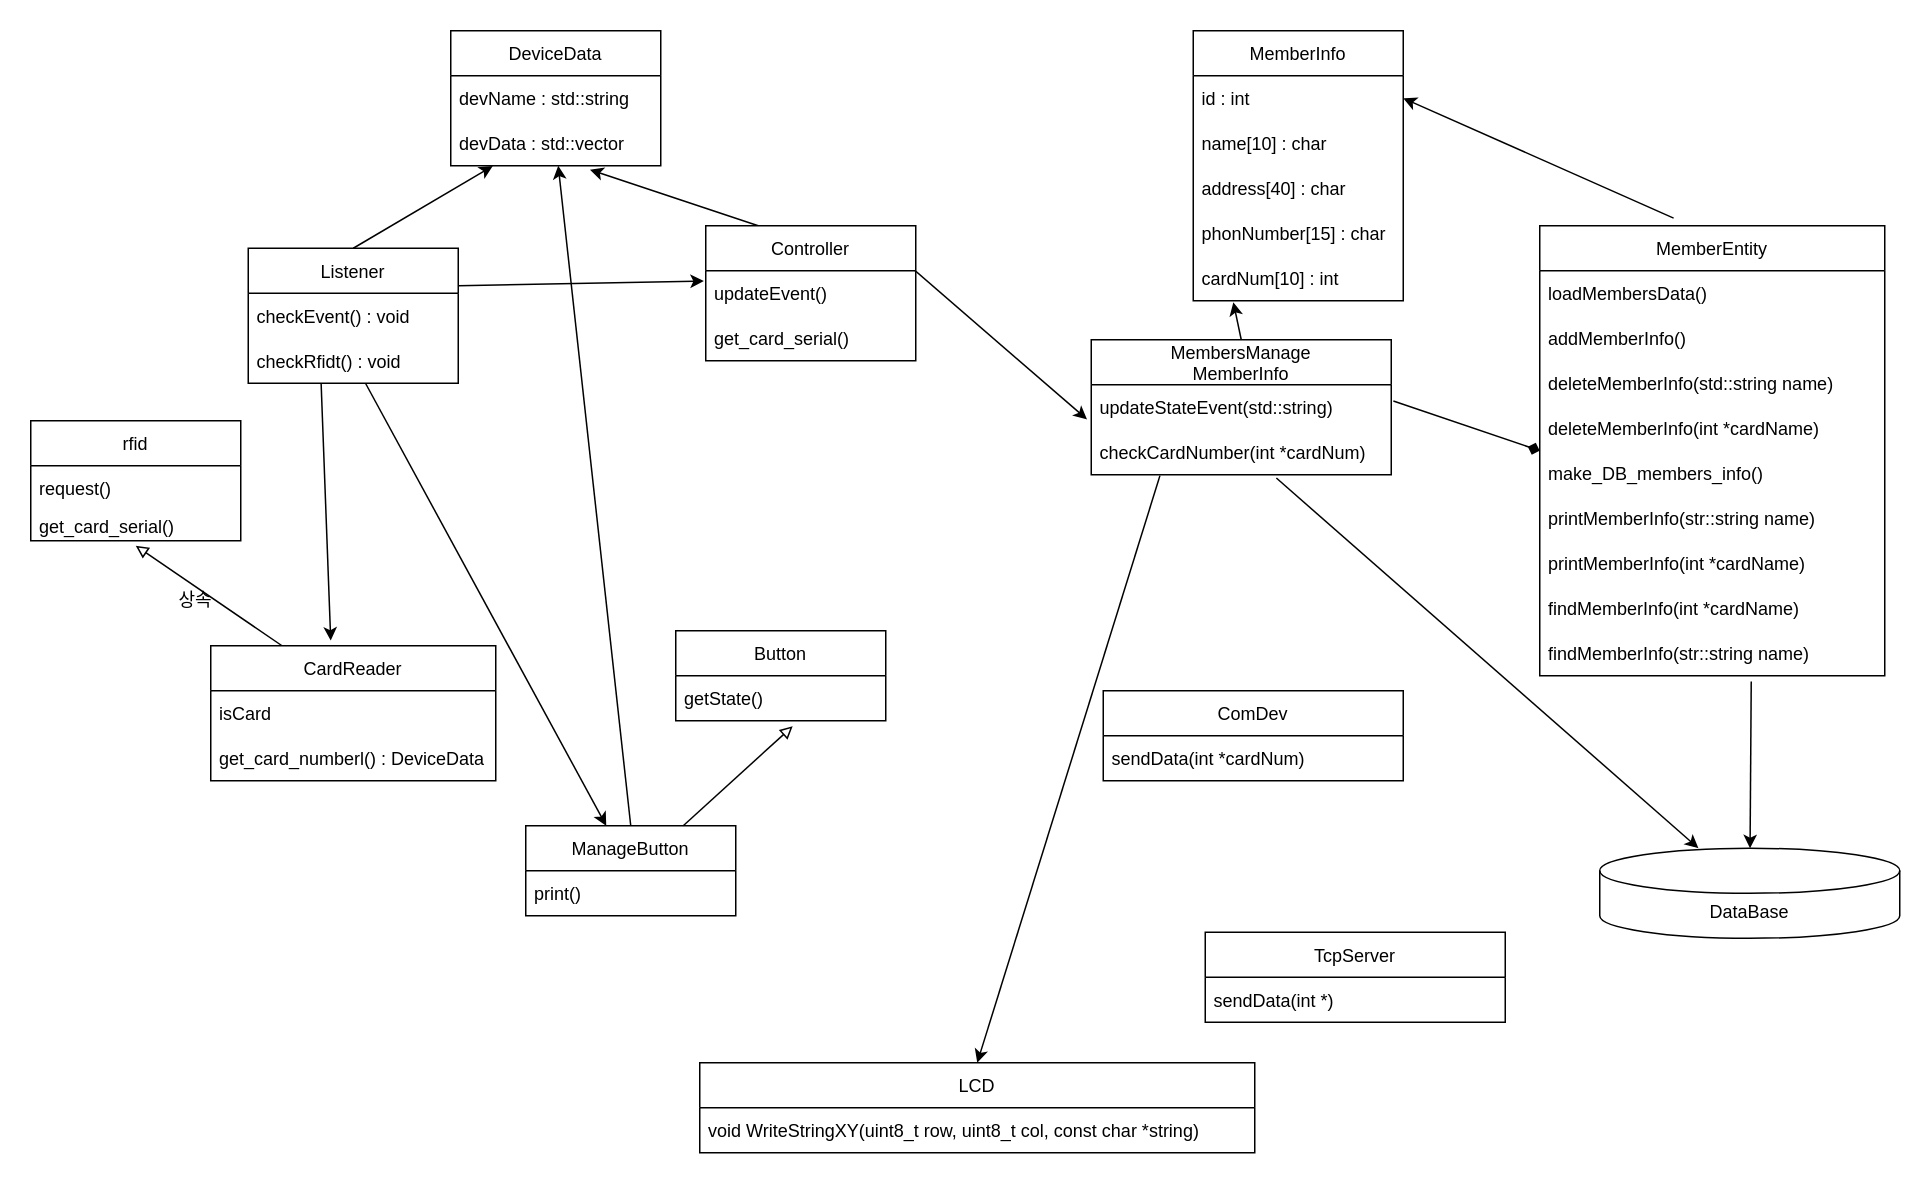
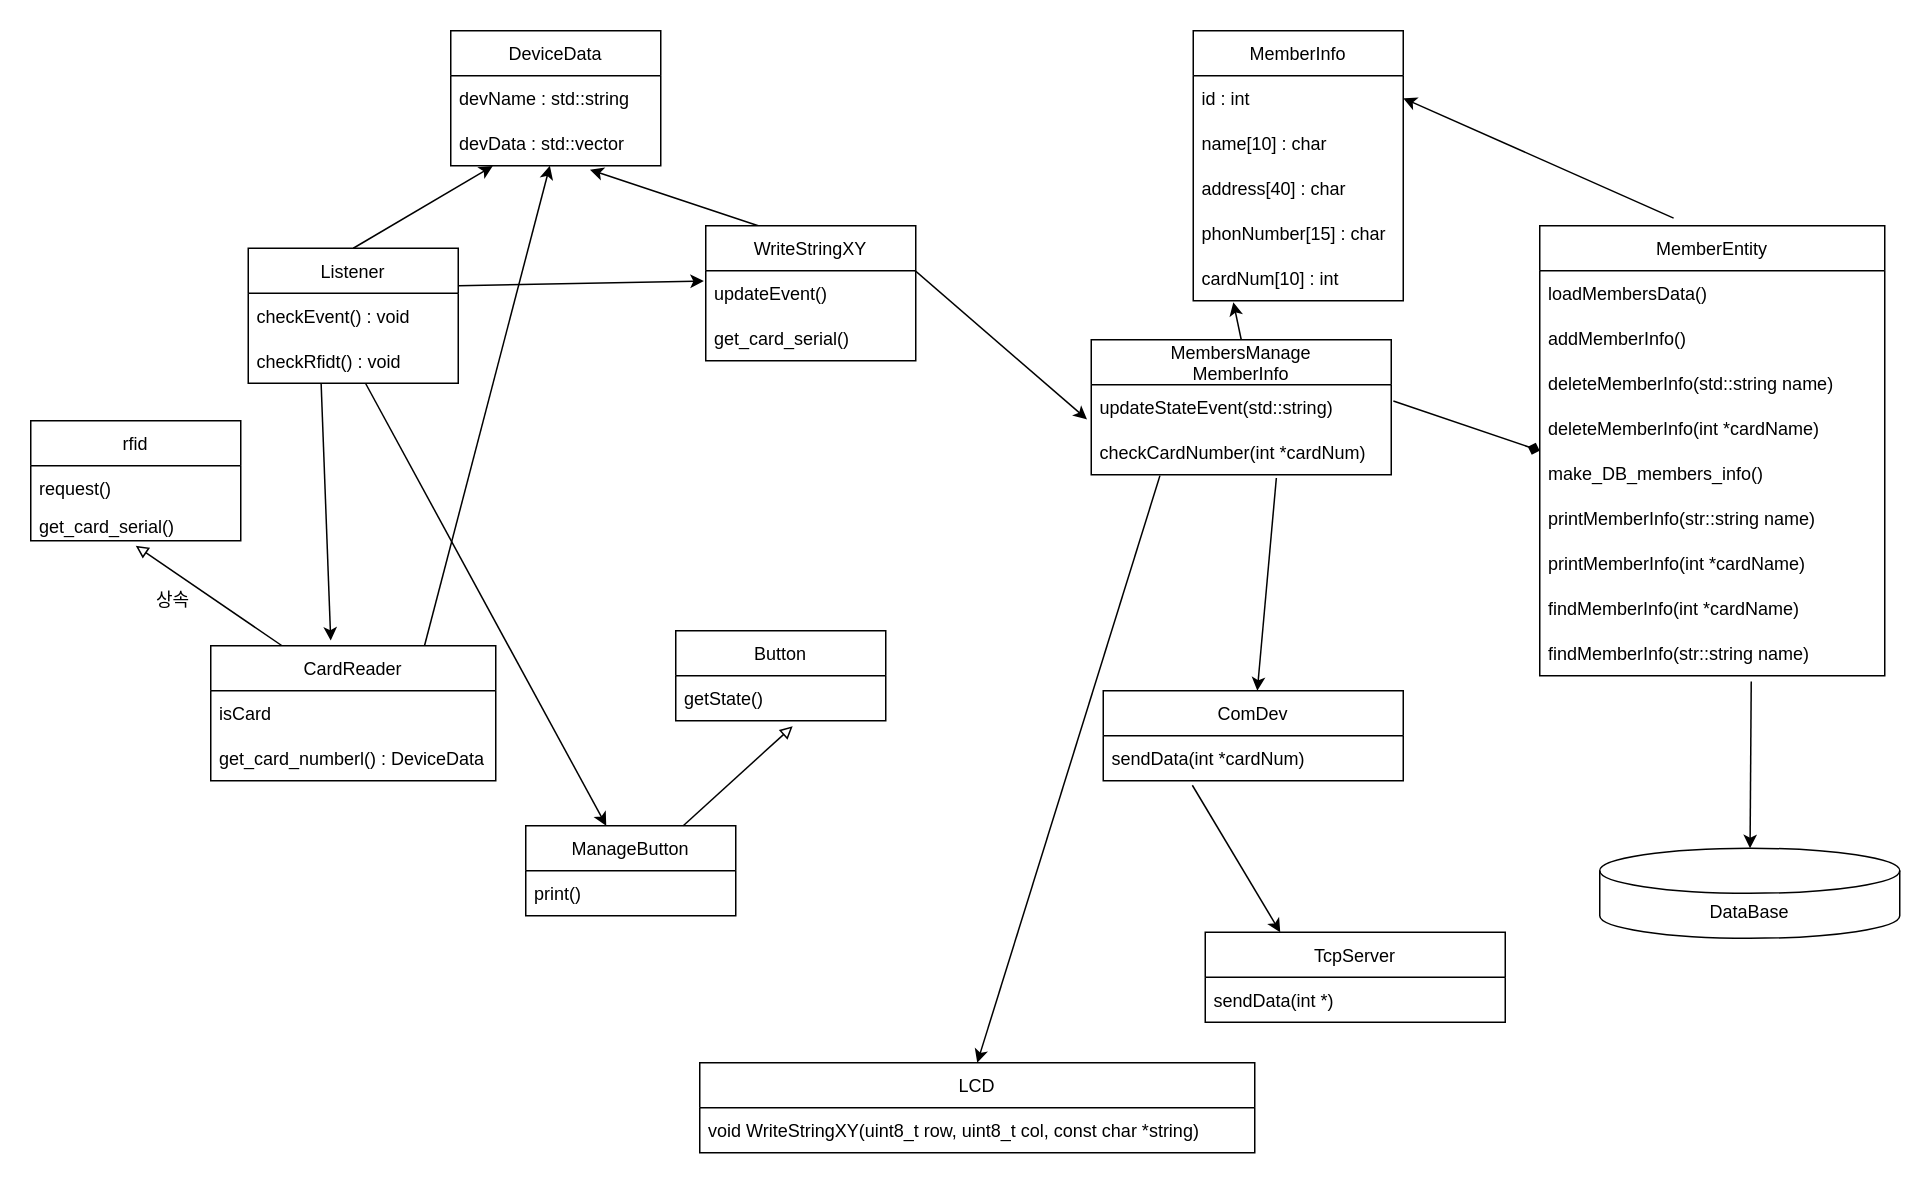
(810, 249) -> (810, 249)
none -> (486, 410)
(595, 500) -> none
(196, 601) -> (173, 601)
(1483, 660) -> (1267, 580)
none -> (1234, 854)
